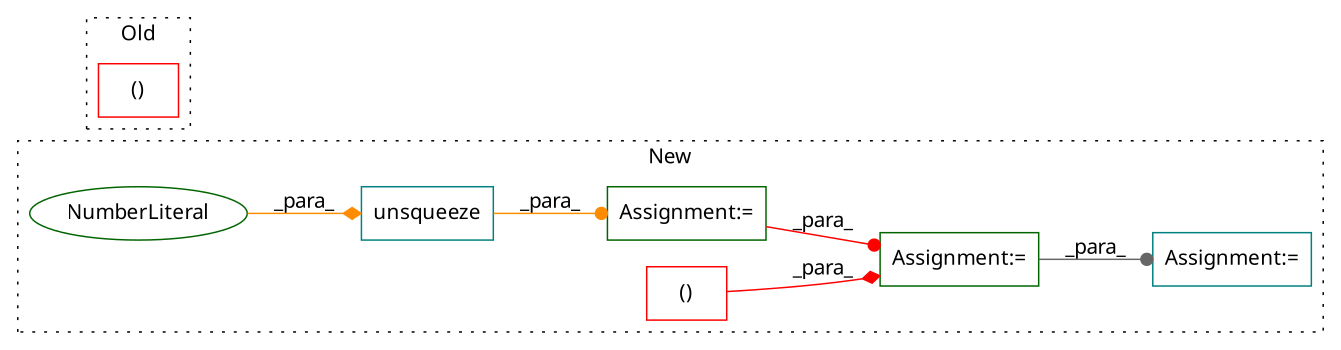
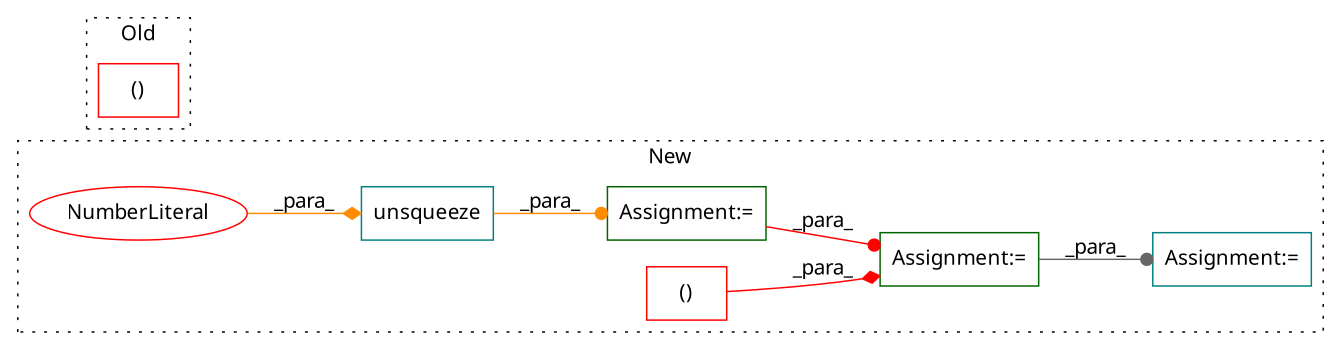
(138, 213) -> (138, 213)
